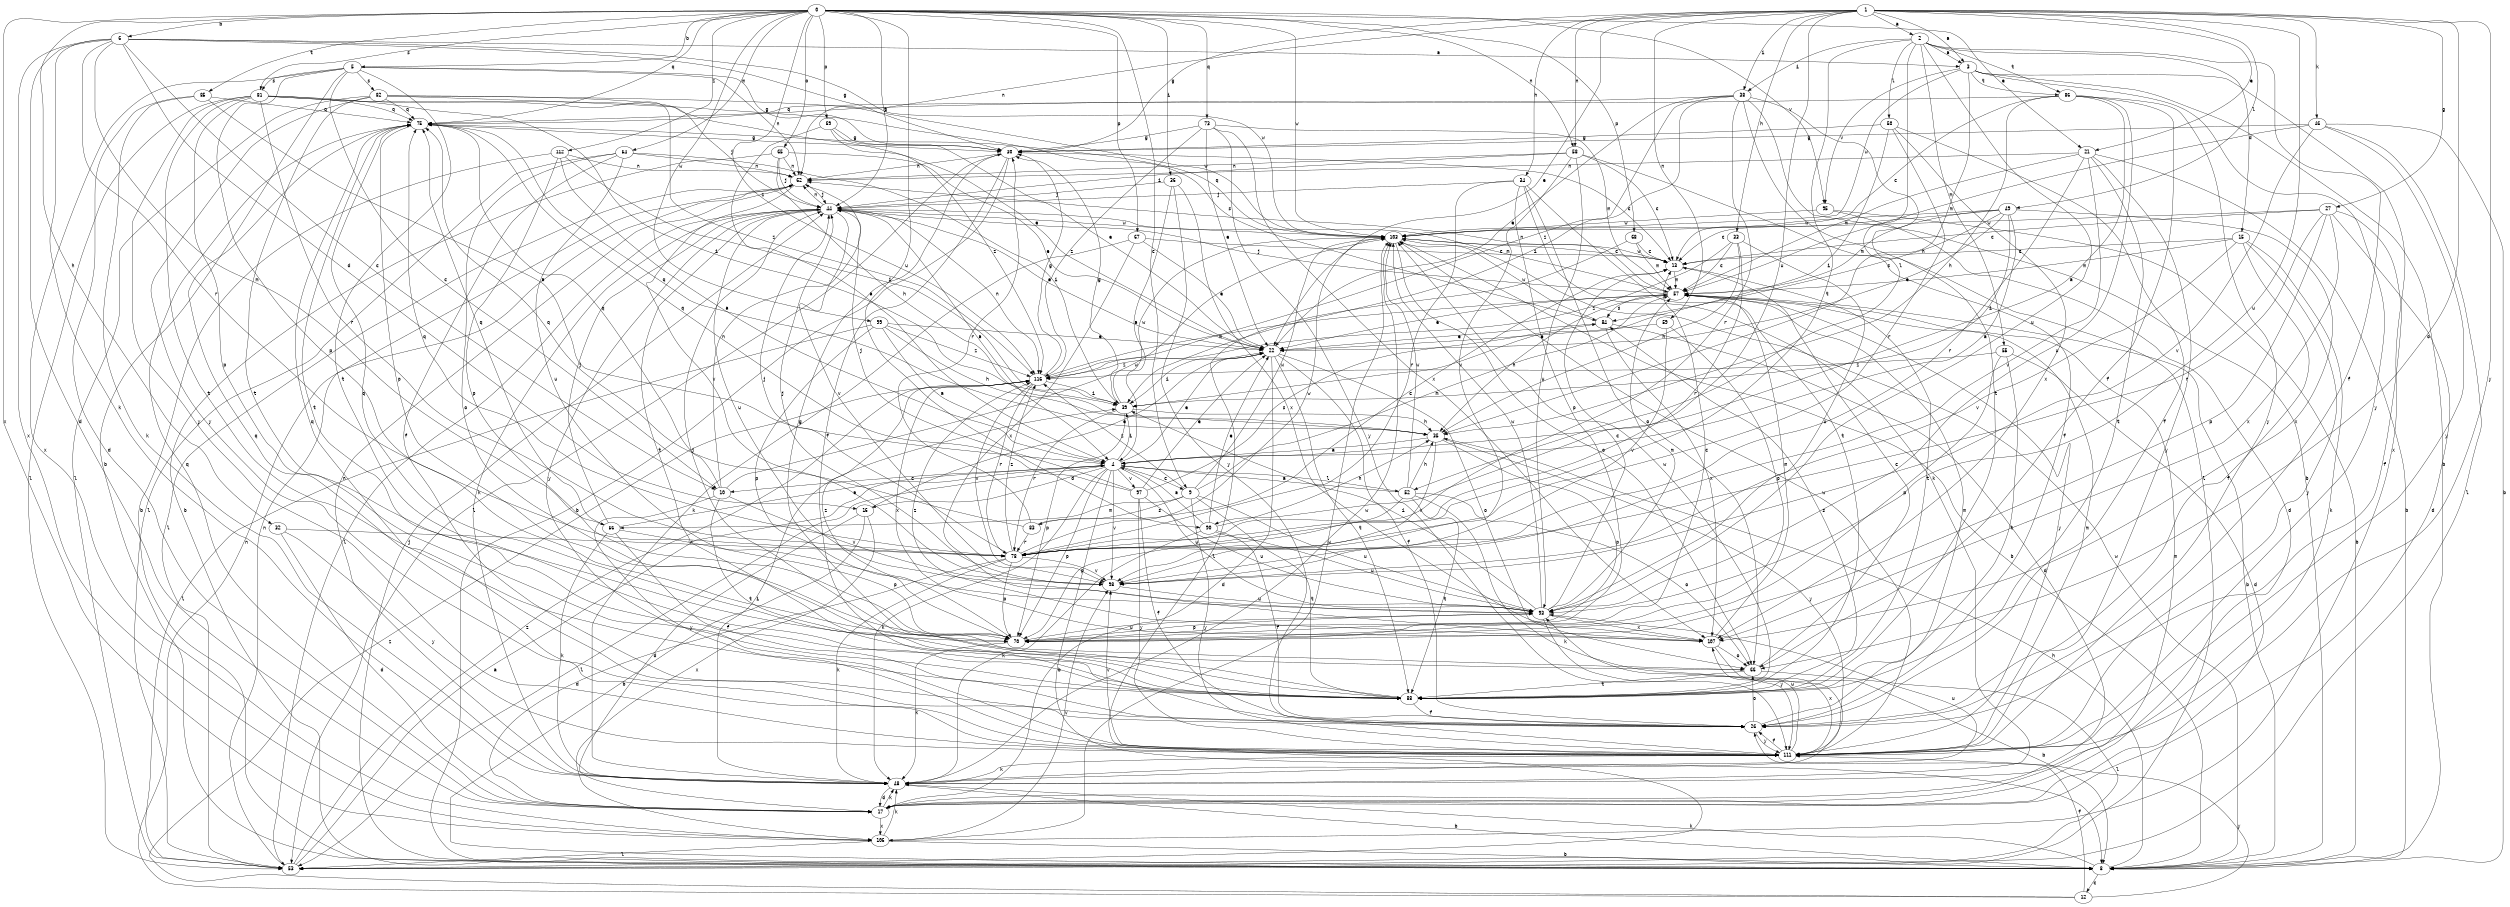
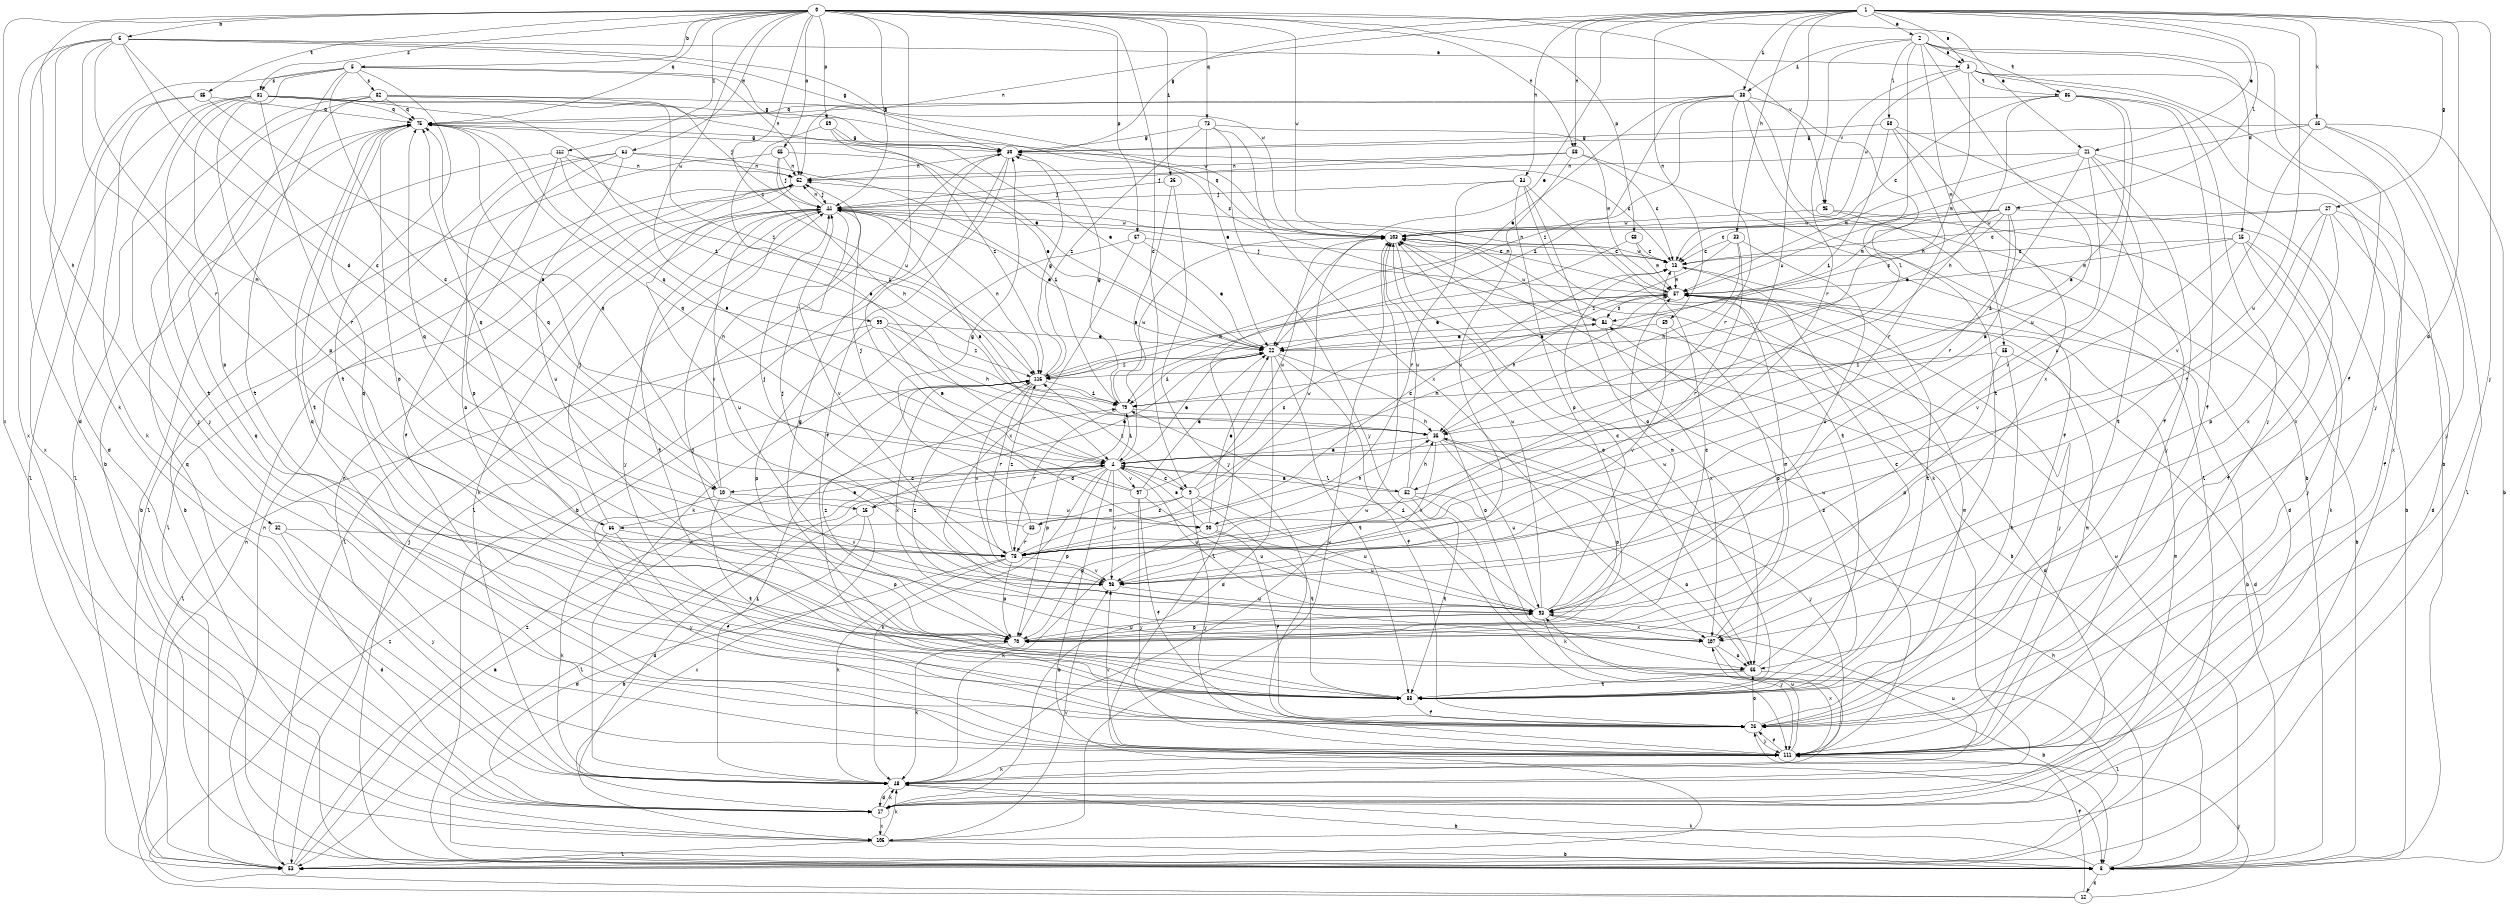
(1159, 181) -> (1159, 181)
(1712, 269) -> (1705, 249)
(1827, 294) -> (1827, 294)
(972, 337) -> (972, 337)
(1541, 378) -> (1499, 511)
(1084, 384) -> (964, 508)
(2092, 390) -> (2183, 468)
(1124, 408) -> (1124, 408)
(1351, 512) -> none
(919, 680) -> (1005, 680)
